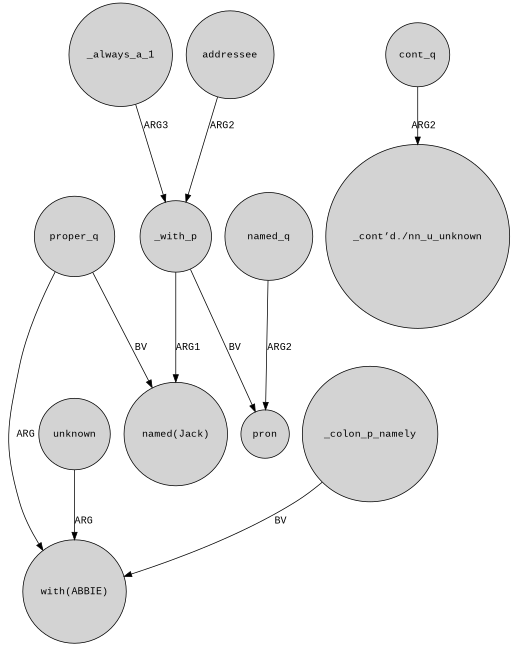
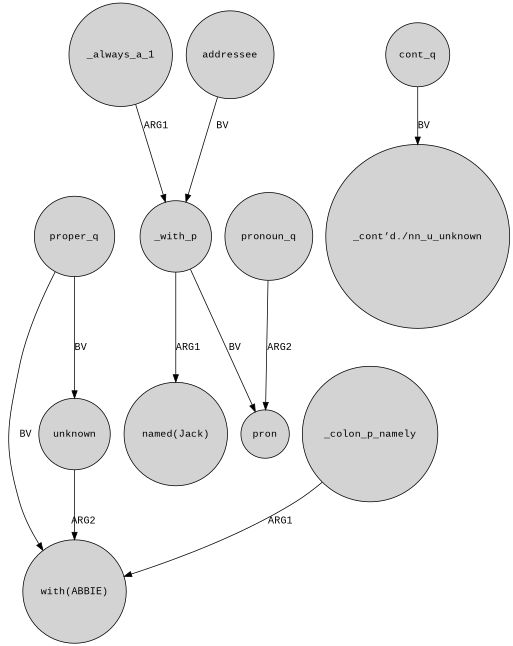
(156, 126) -> (156, 126)
(223, 126) -> (223, 126)
(424, 126) -> (424, 126)
(269, 236) -> (269, 236)
(121, 327) -> (75, 334)
(26, 434) -> (26, 434)
(84, 521) -> (84, 521)
(281, 521) -> (281, 521)
